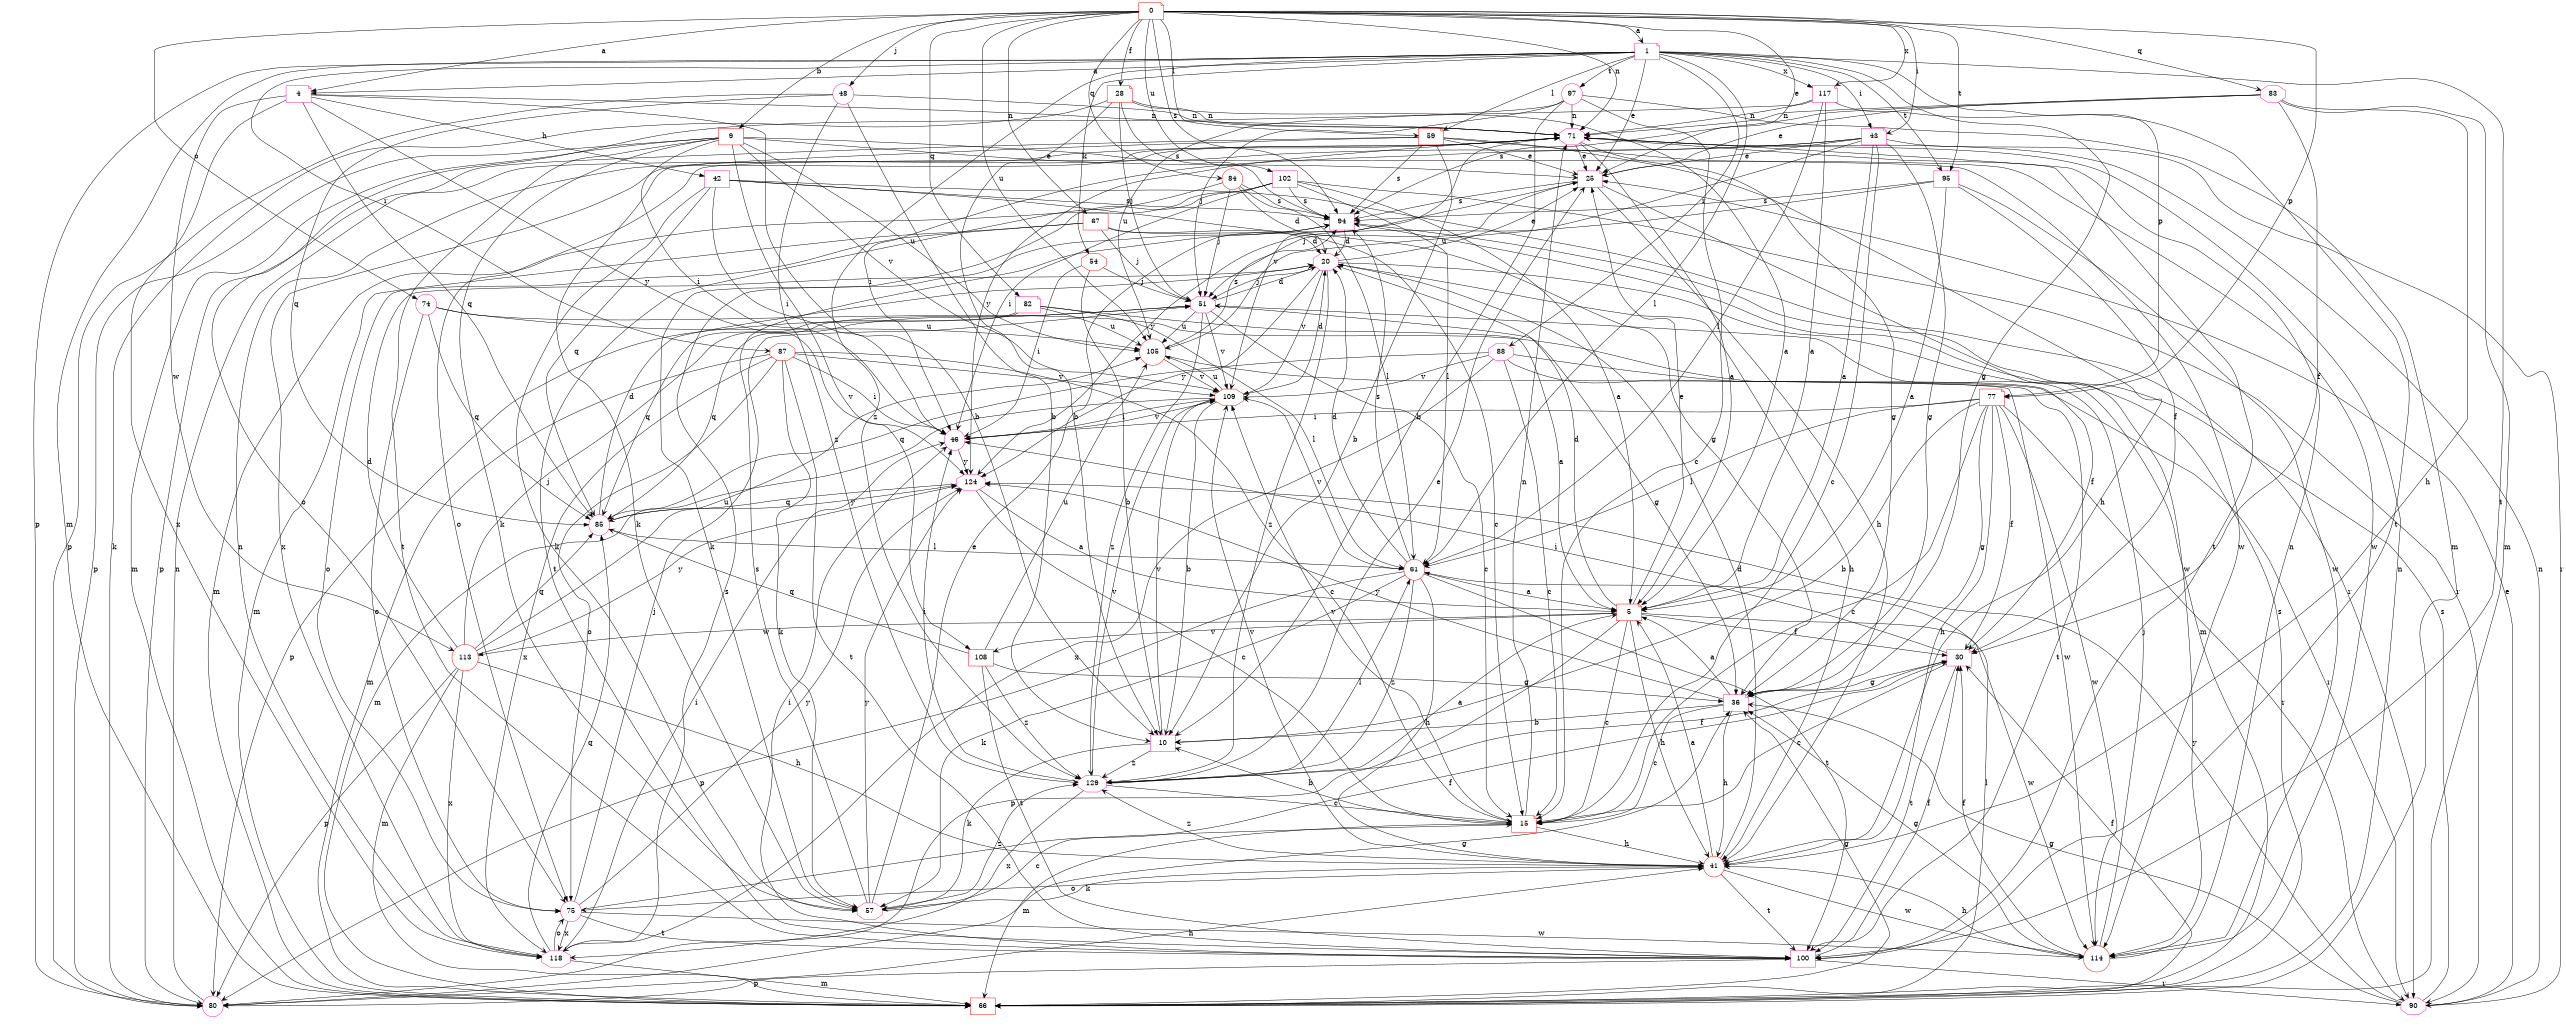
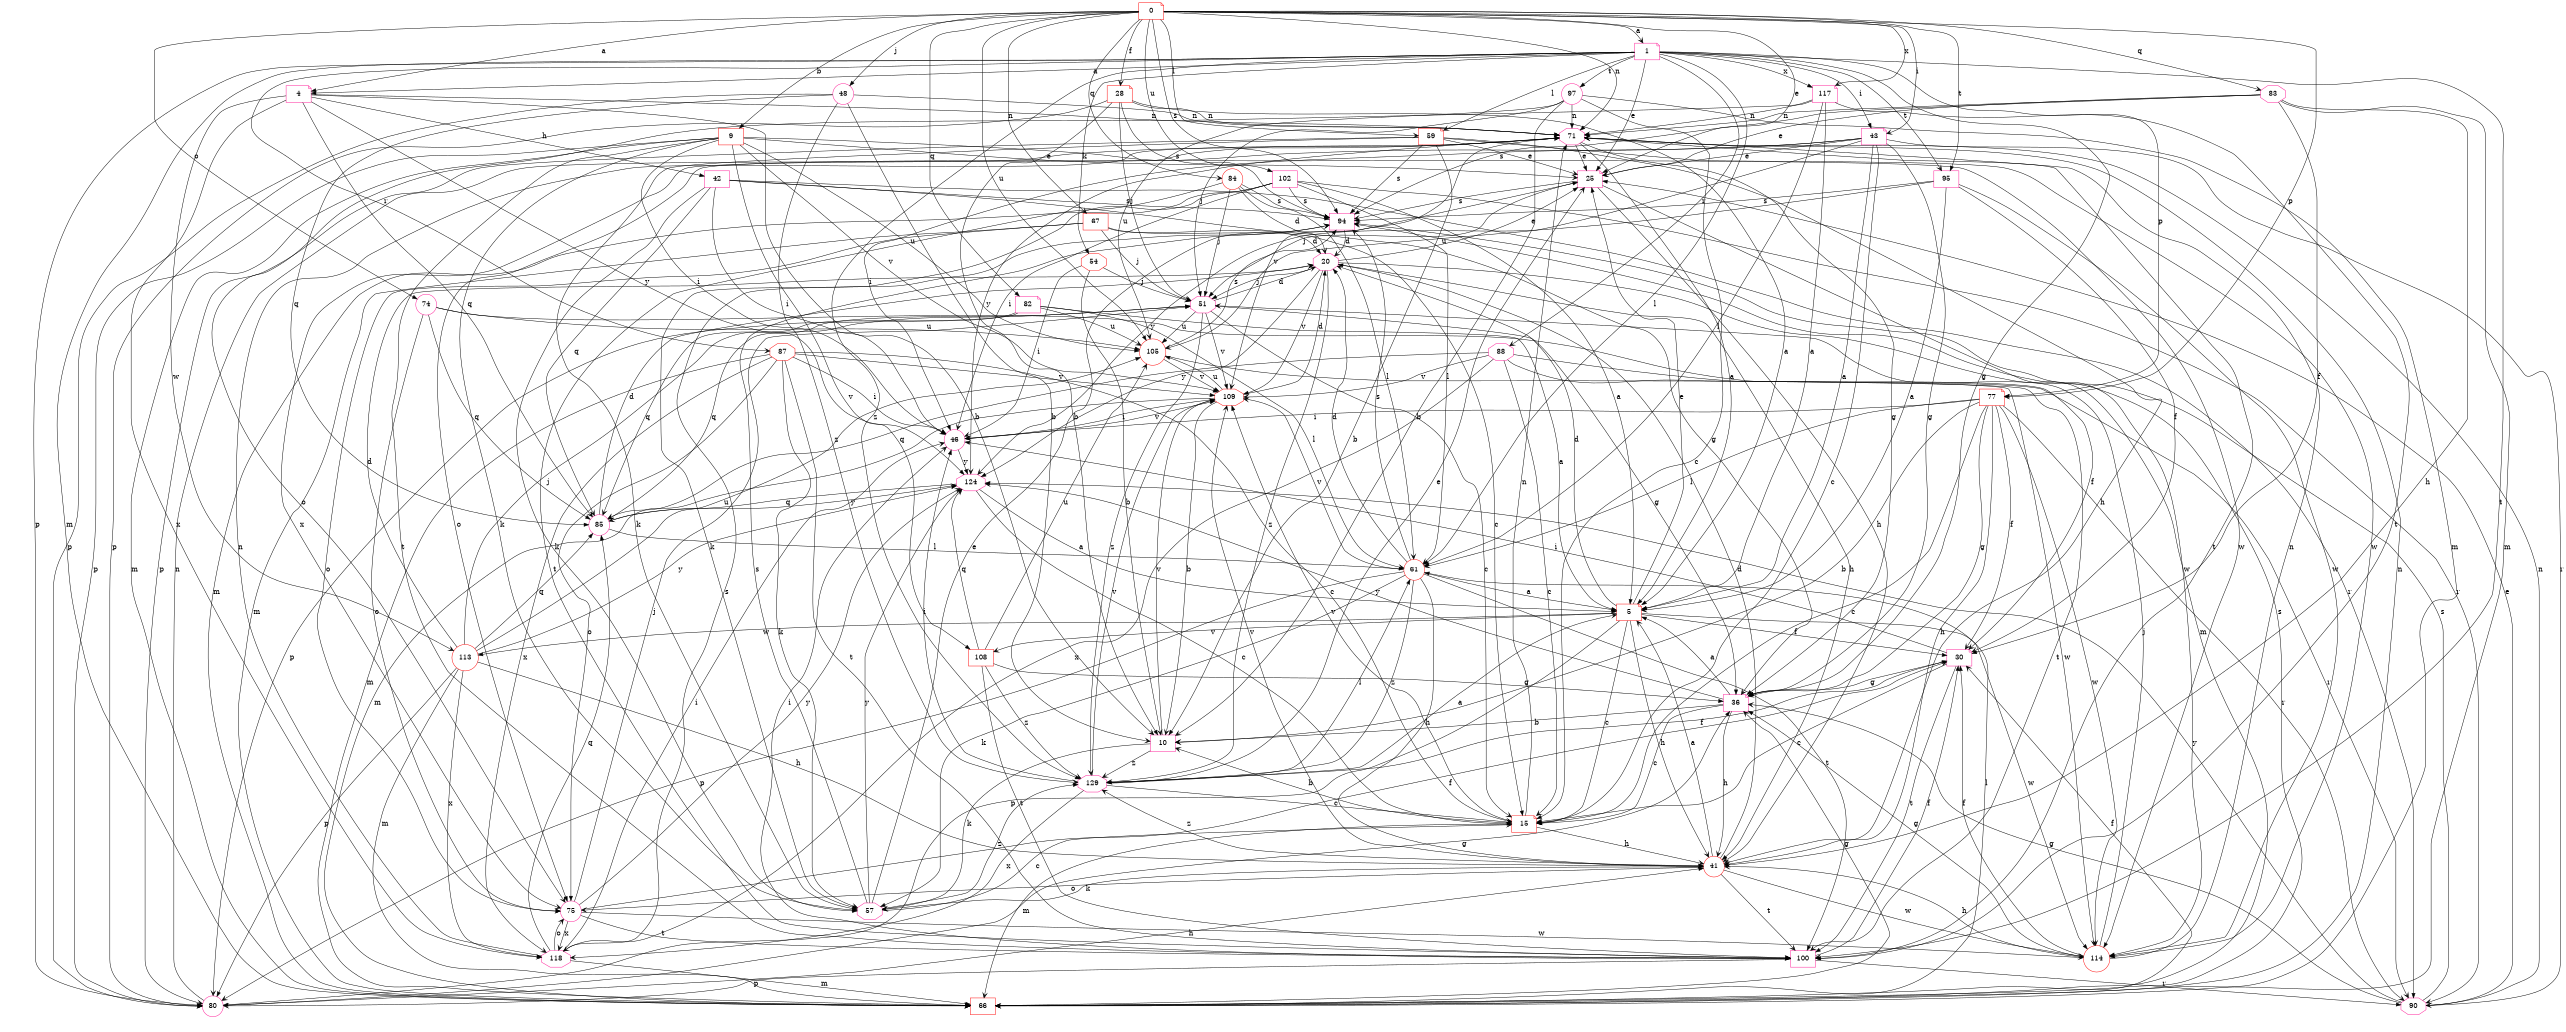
(541, 223) -> (593, 224)
(114, 547) -> (114, 547)
(790, 596) -> (961, 575)
